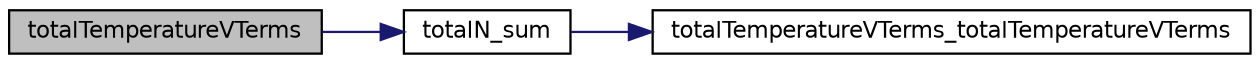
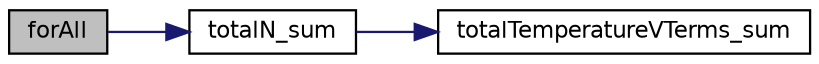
(165, 32) -> (58, 32)
(952, 32) -> (624, 32)
